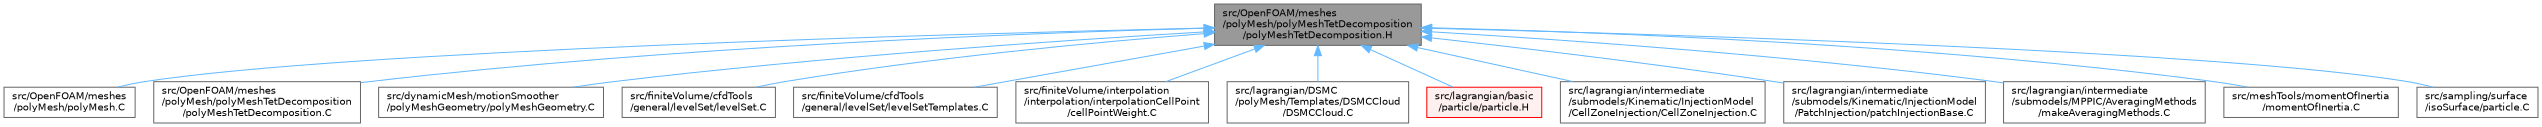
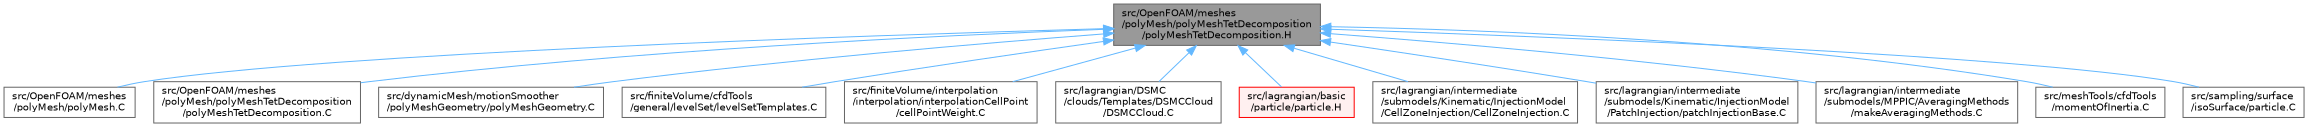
(699, 102) -> none
(1318, 102) -> (1138, 102)
(2311, 102) -> (2100, 102)
